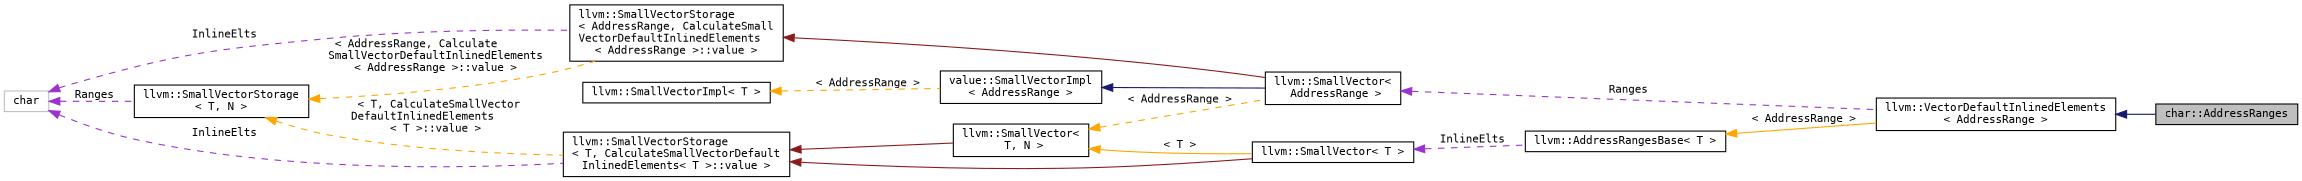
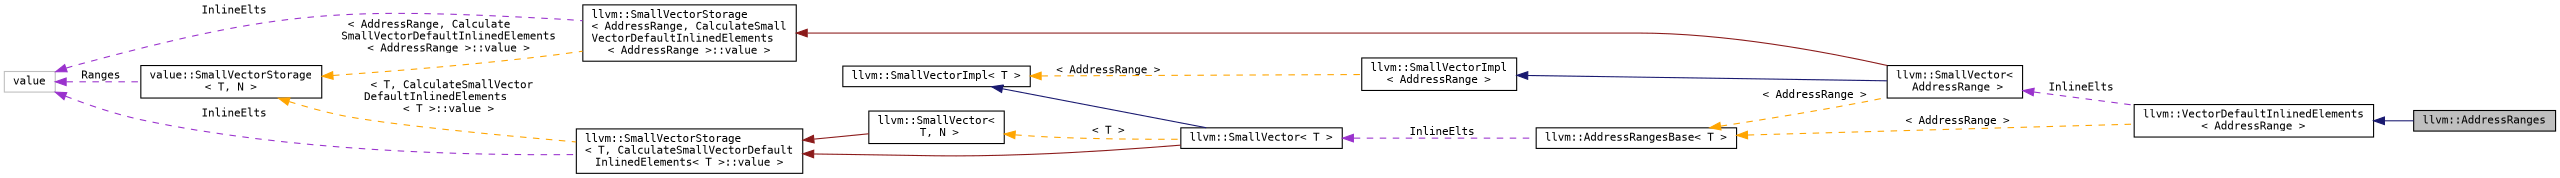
(1021, 87) -> (1439, 74)
(1626, 90) -> (2078, 88)
(27, 101) -> (30, 82)
(222, 101) -> (231, 82)
none -> (1104, 108)
(1183, 113) -> (1804, 113)
(2227, 114) -> (2485, 121)
(1807, 128) -> (1941, 130)
(1176, 153) -> (1098, 139)
